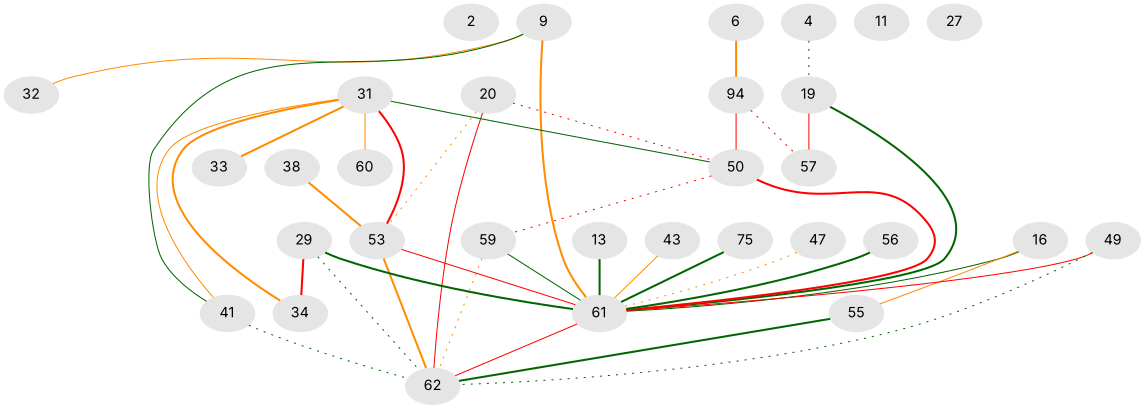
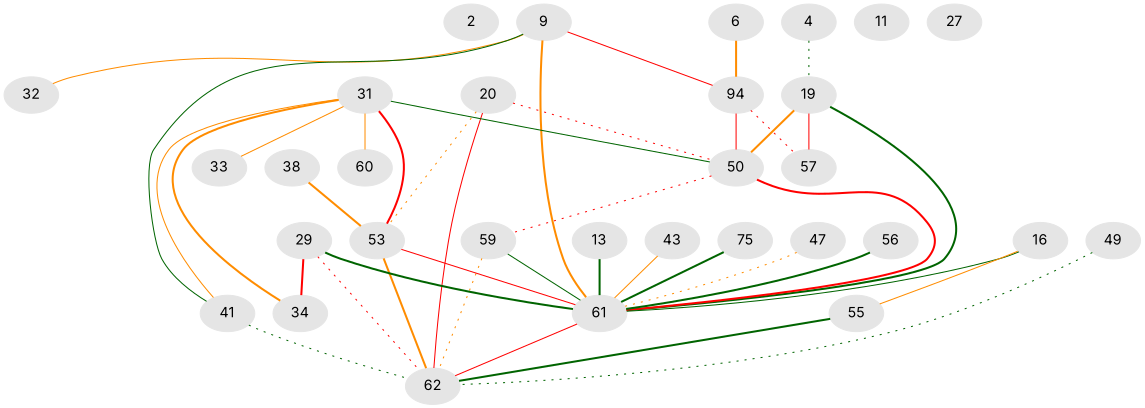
none -> (640, 59)
none -> (777, 127)
(292, 131) -> (292, 131)
(908, 286) -> none
(369, 314) -> (369, 314)
